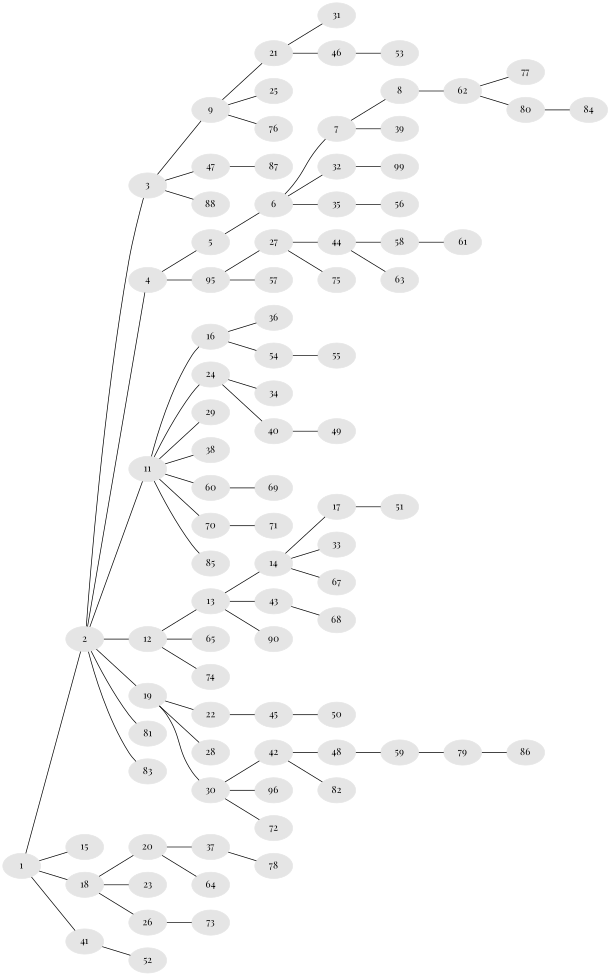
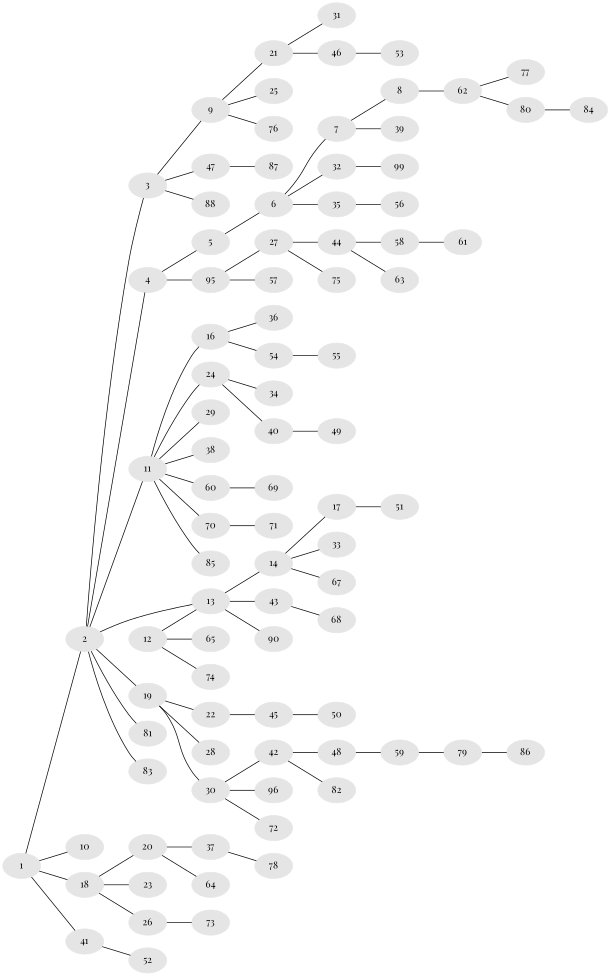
(116, 639) -> (145, 615)
(85, 847) -> (85, 847)
